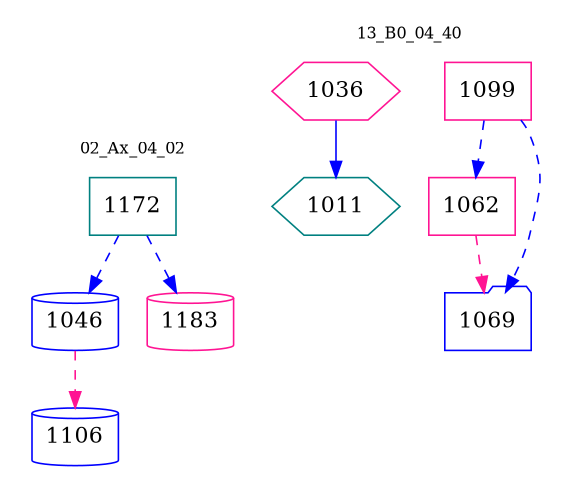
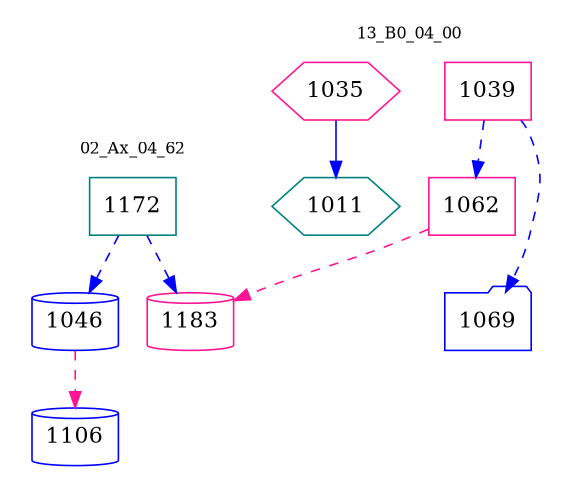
(410, 34) -> (410, 34)
(336, 91) -> (336, 91)
(488, 91) -> (488, 91)
(133, 150) -> (133, 150)
(479, 256) -> (339, 263)
